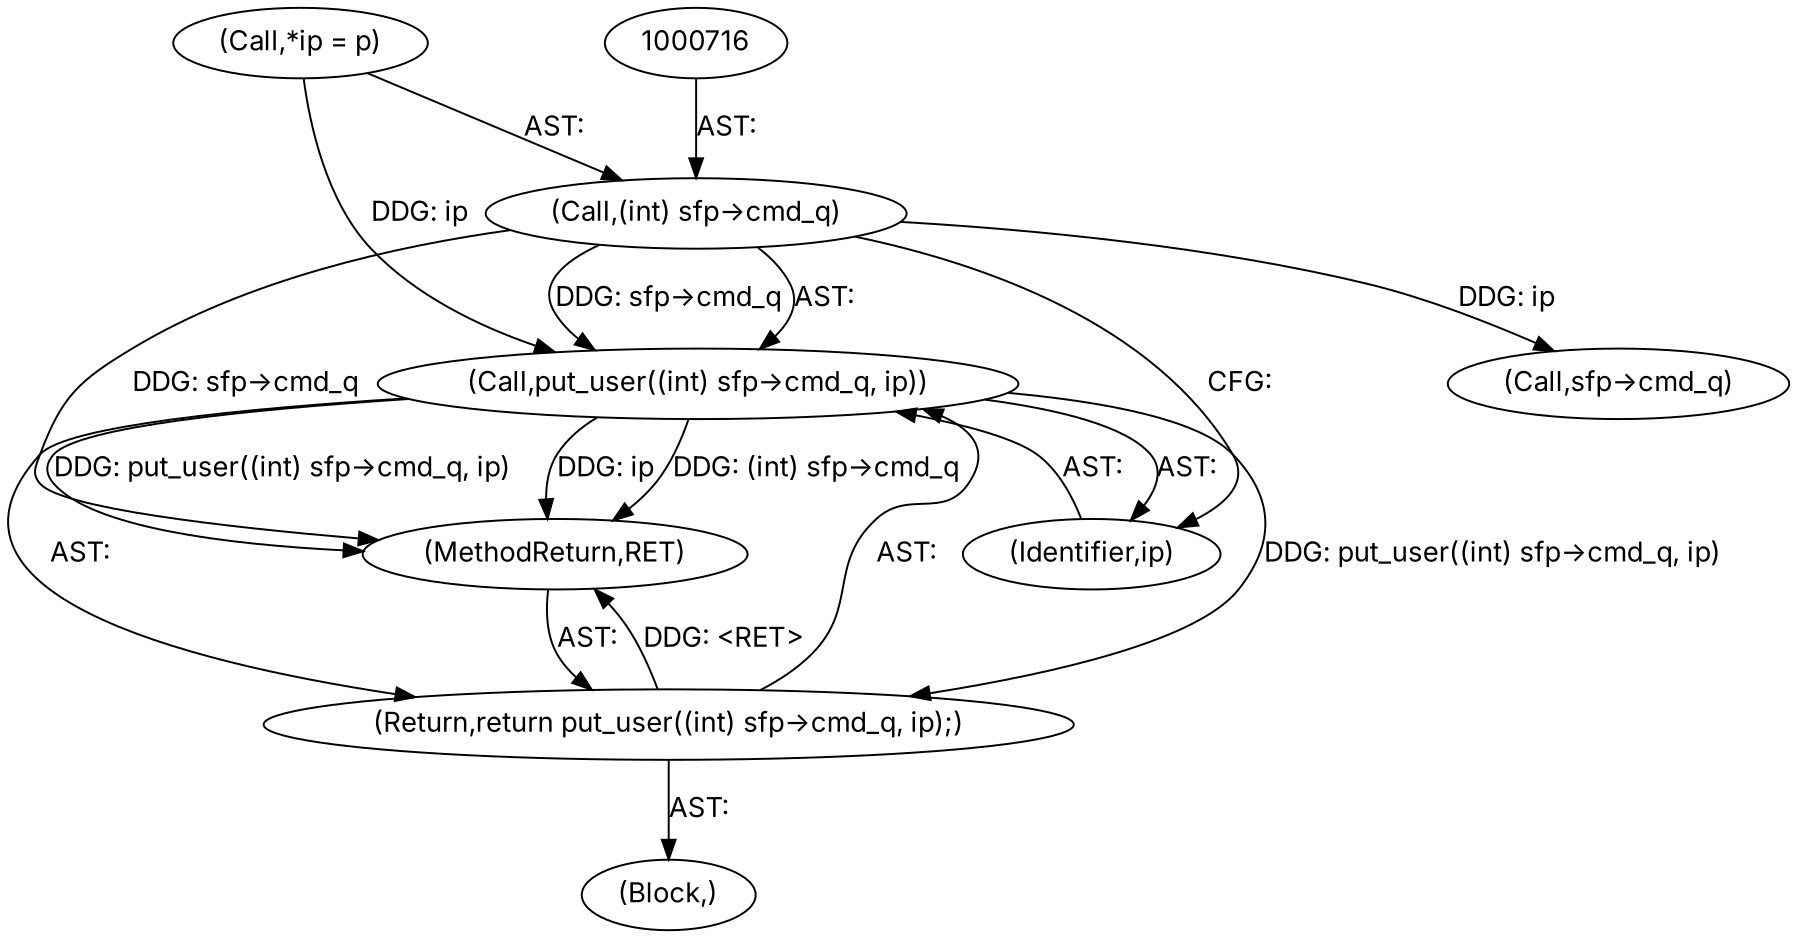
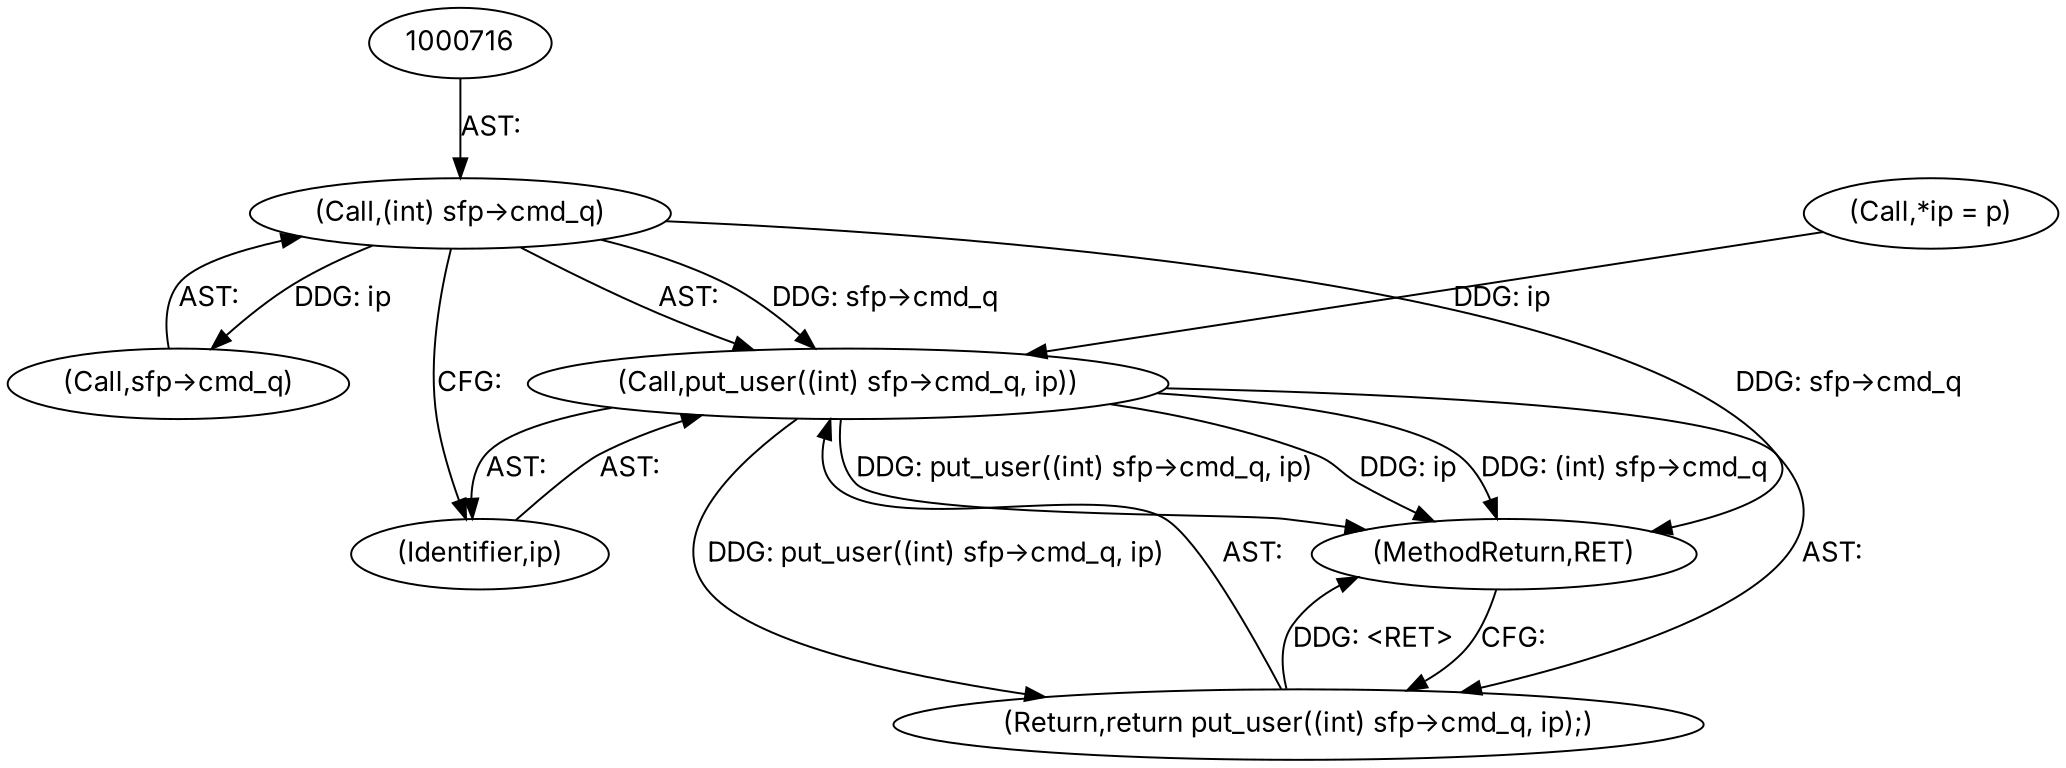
(485, 123) -> (196, 270)
(591, 639) -> (1517, 639)
(669, 895) -> none
